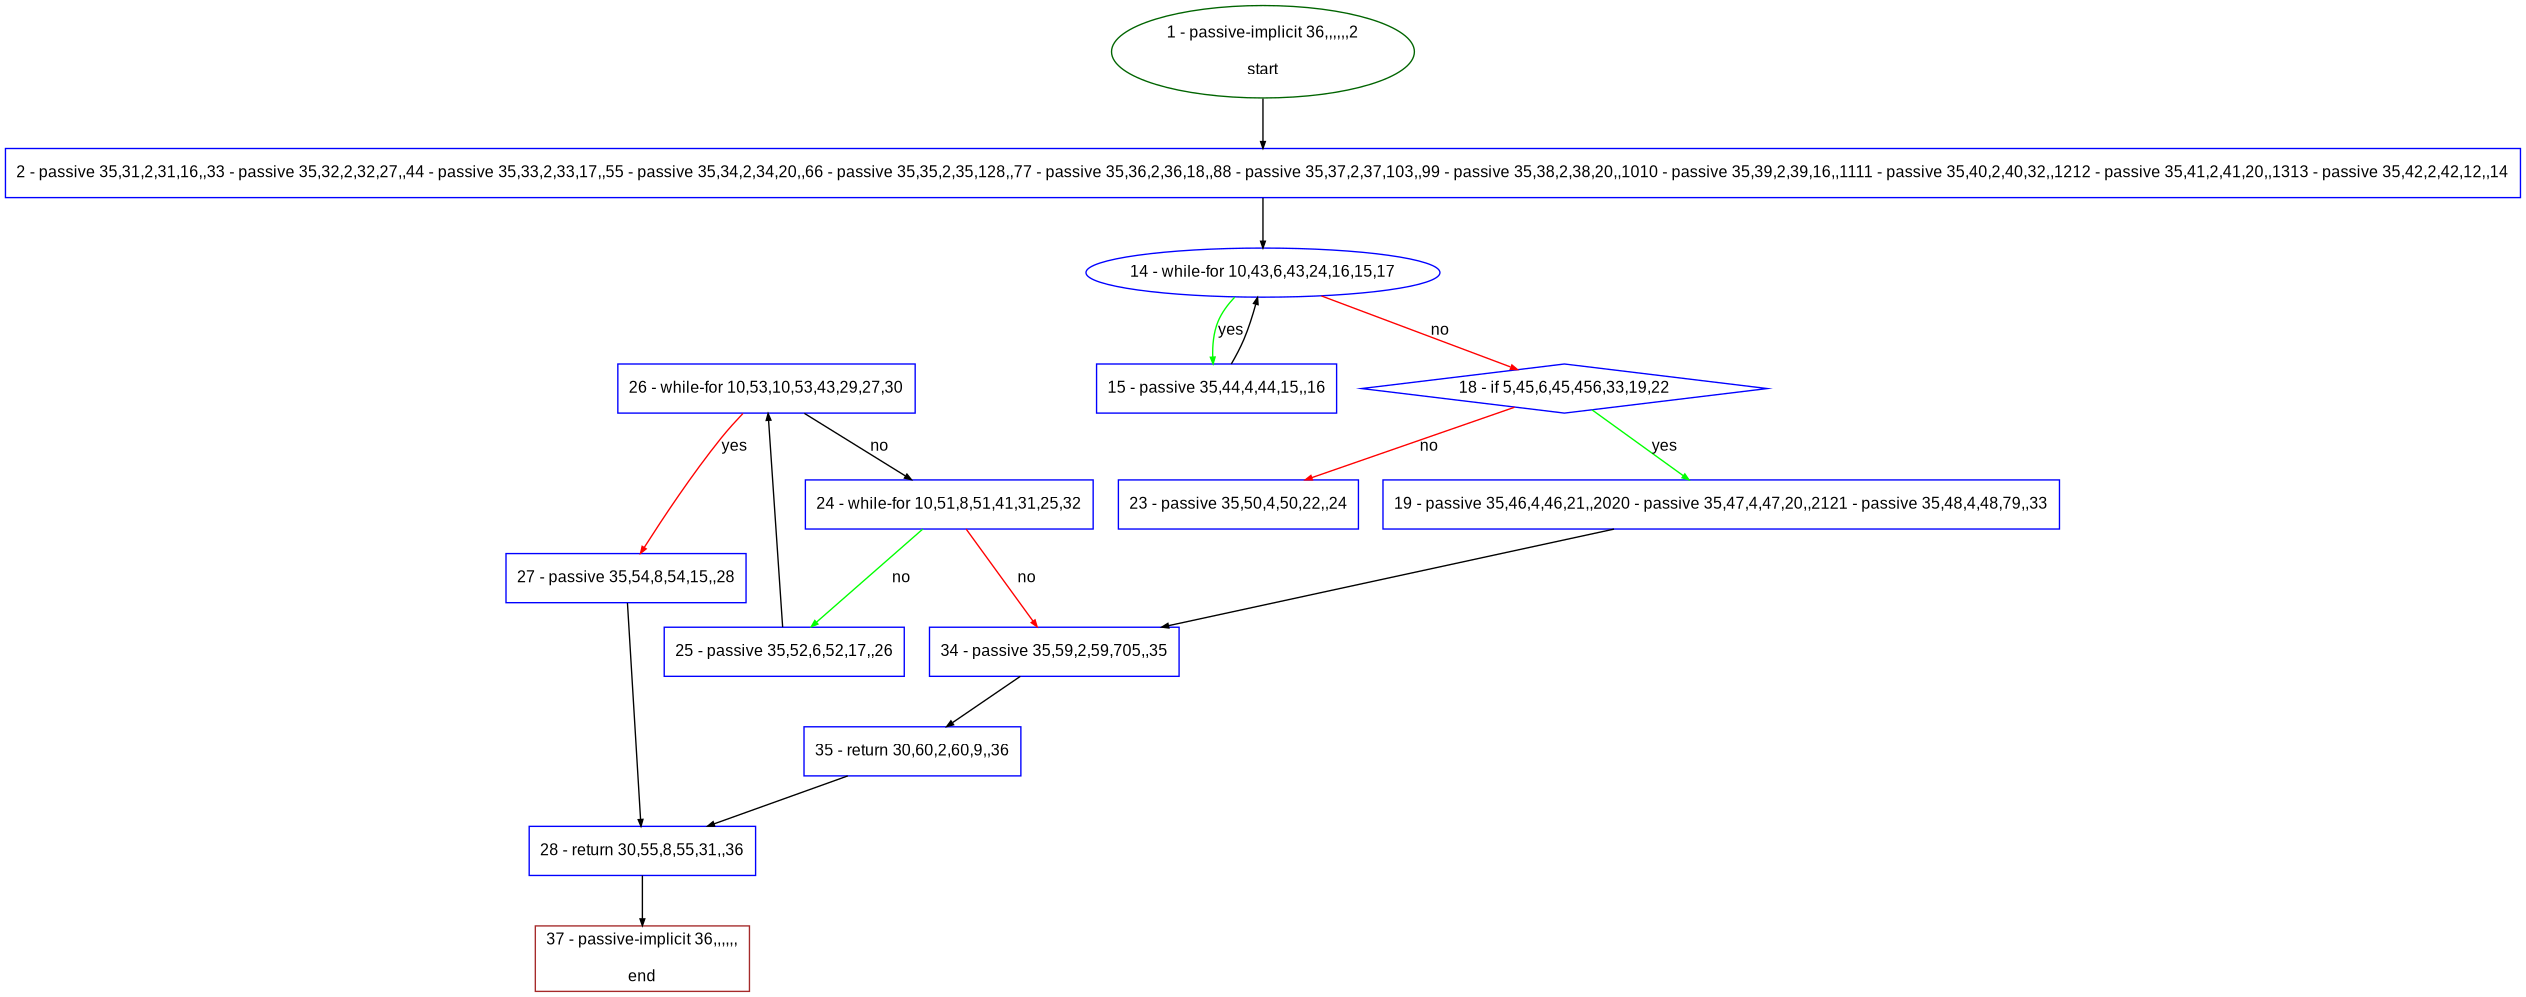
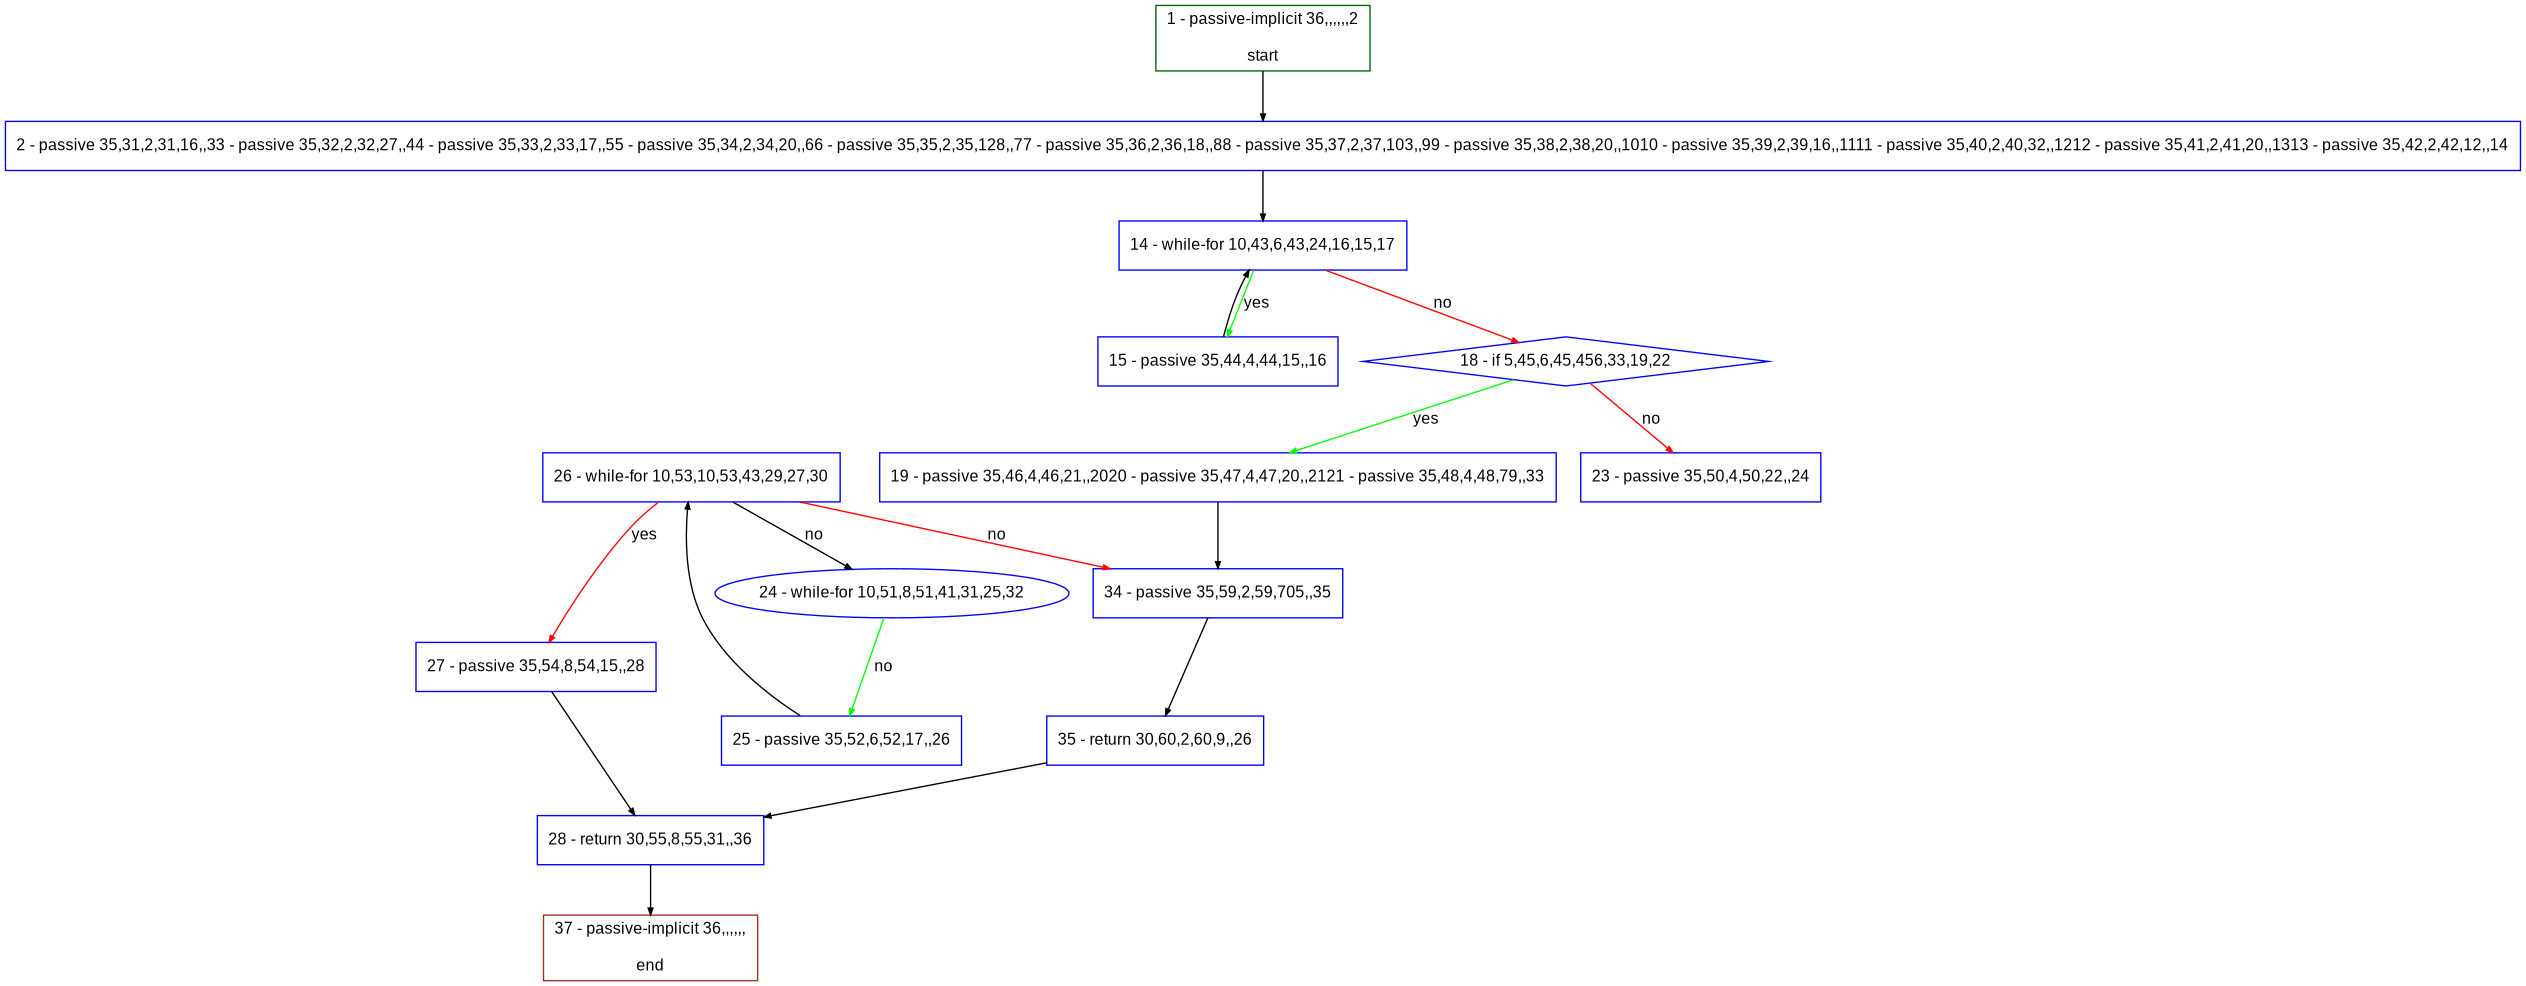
(1263, 52) -> (1263, 38)
(1263, 273) -> (1263, 246)
(949, 504) -> (892, 593)
(1000, 575) -> (952, 535)
(912, 751) -> (1155, 741)
